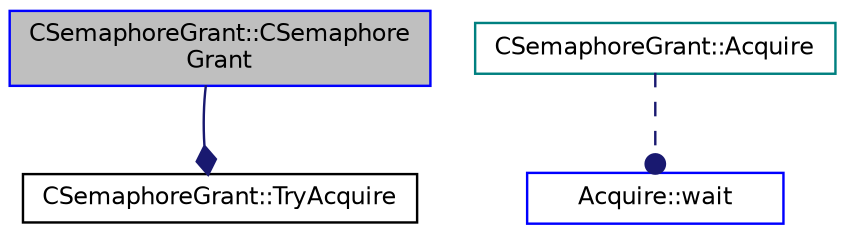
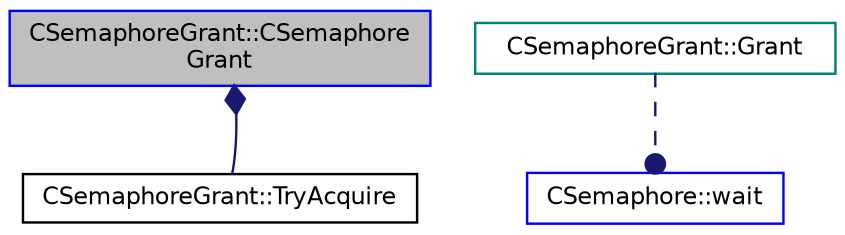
(655, 48) -> (655, 48)
(204, 115) -> (236, 145)
(655, 198) -> (655, 198)
